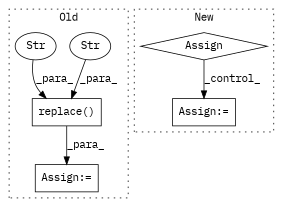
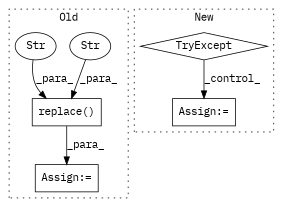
(204, 46) -> (204, 46)
